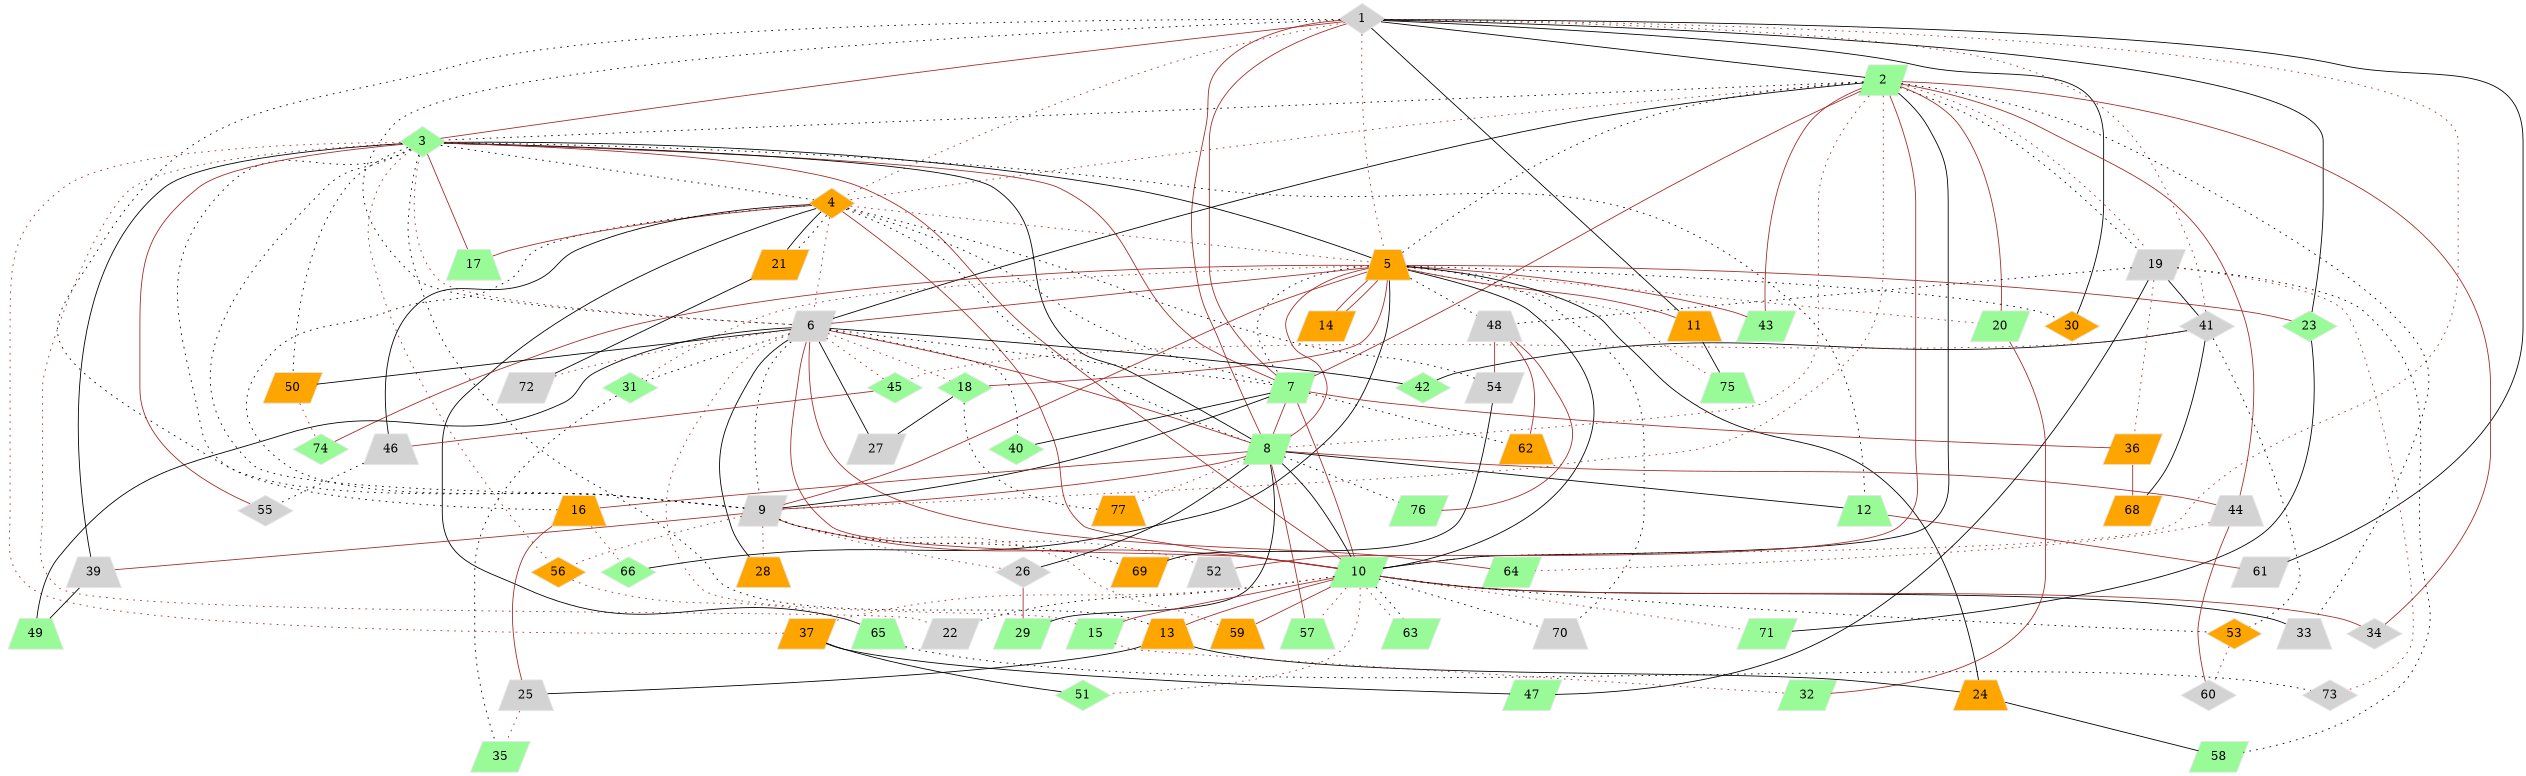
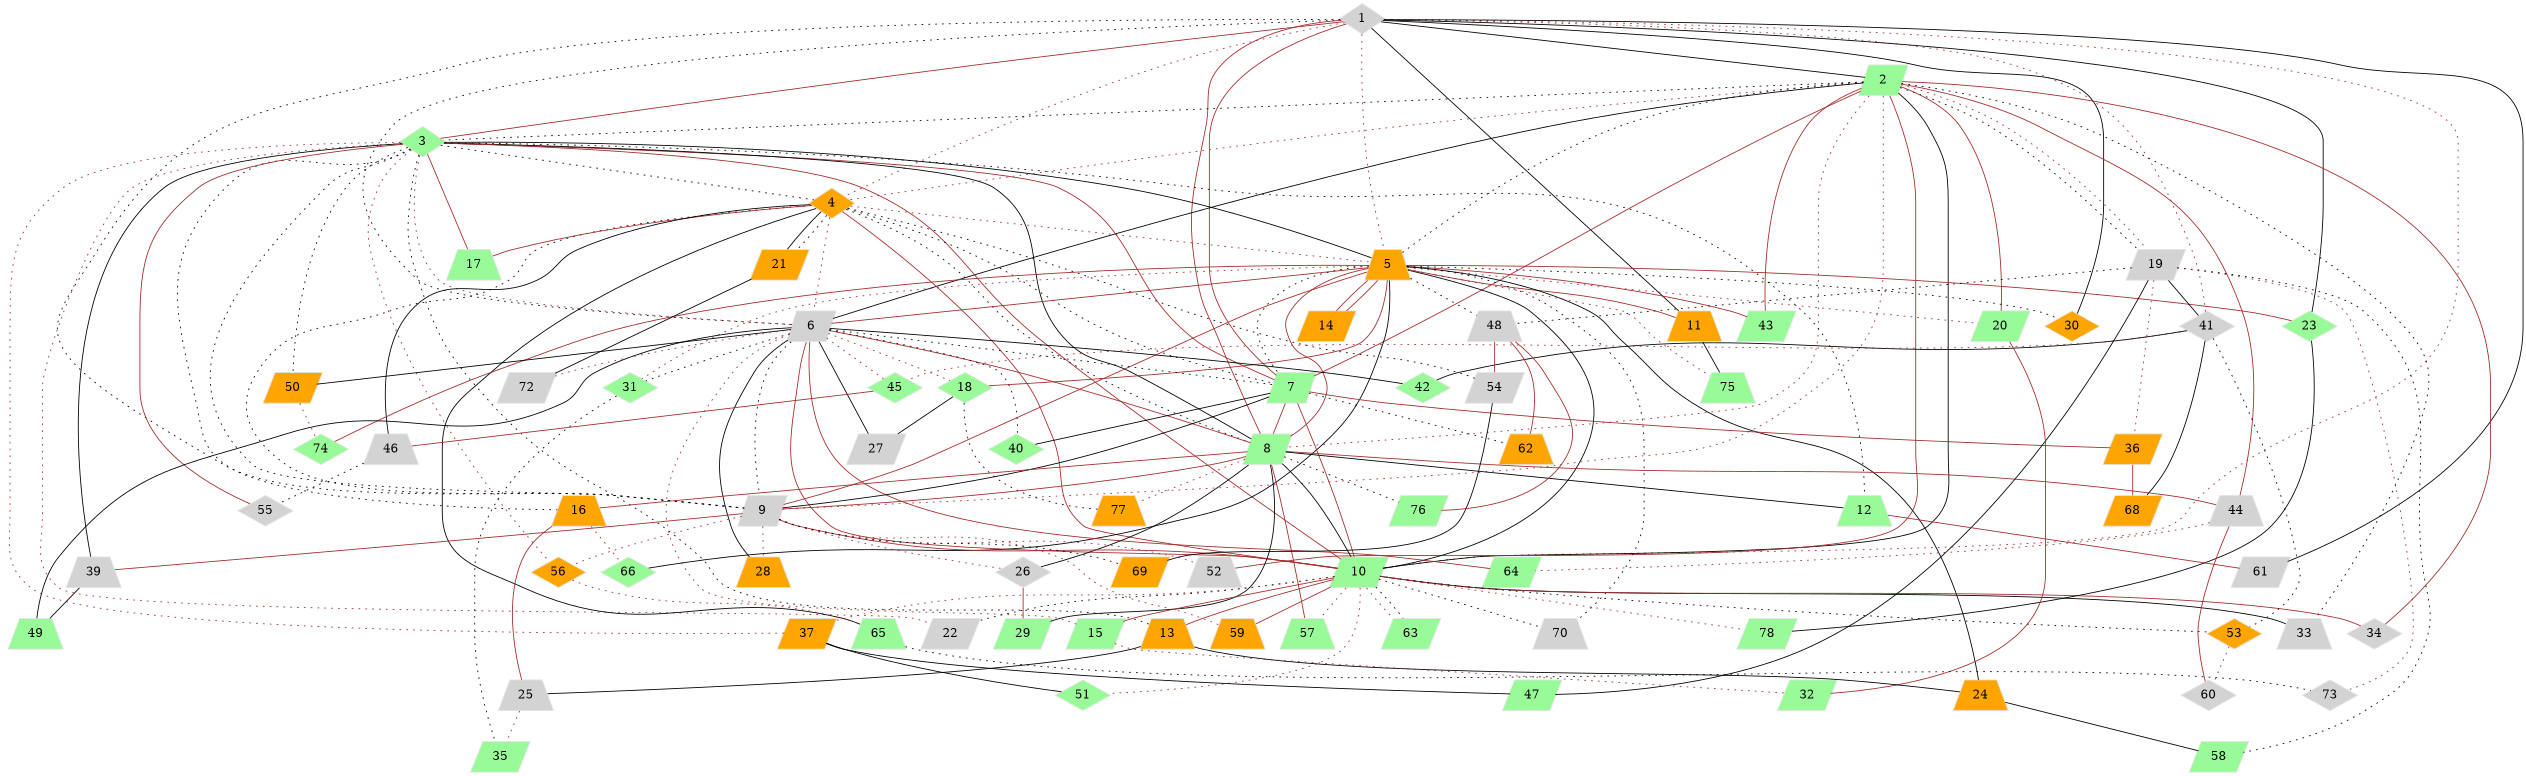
(1767, 634) -> (1767, 634)
